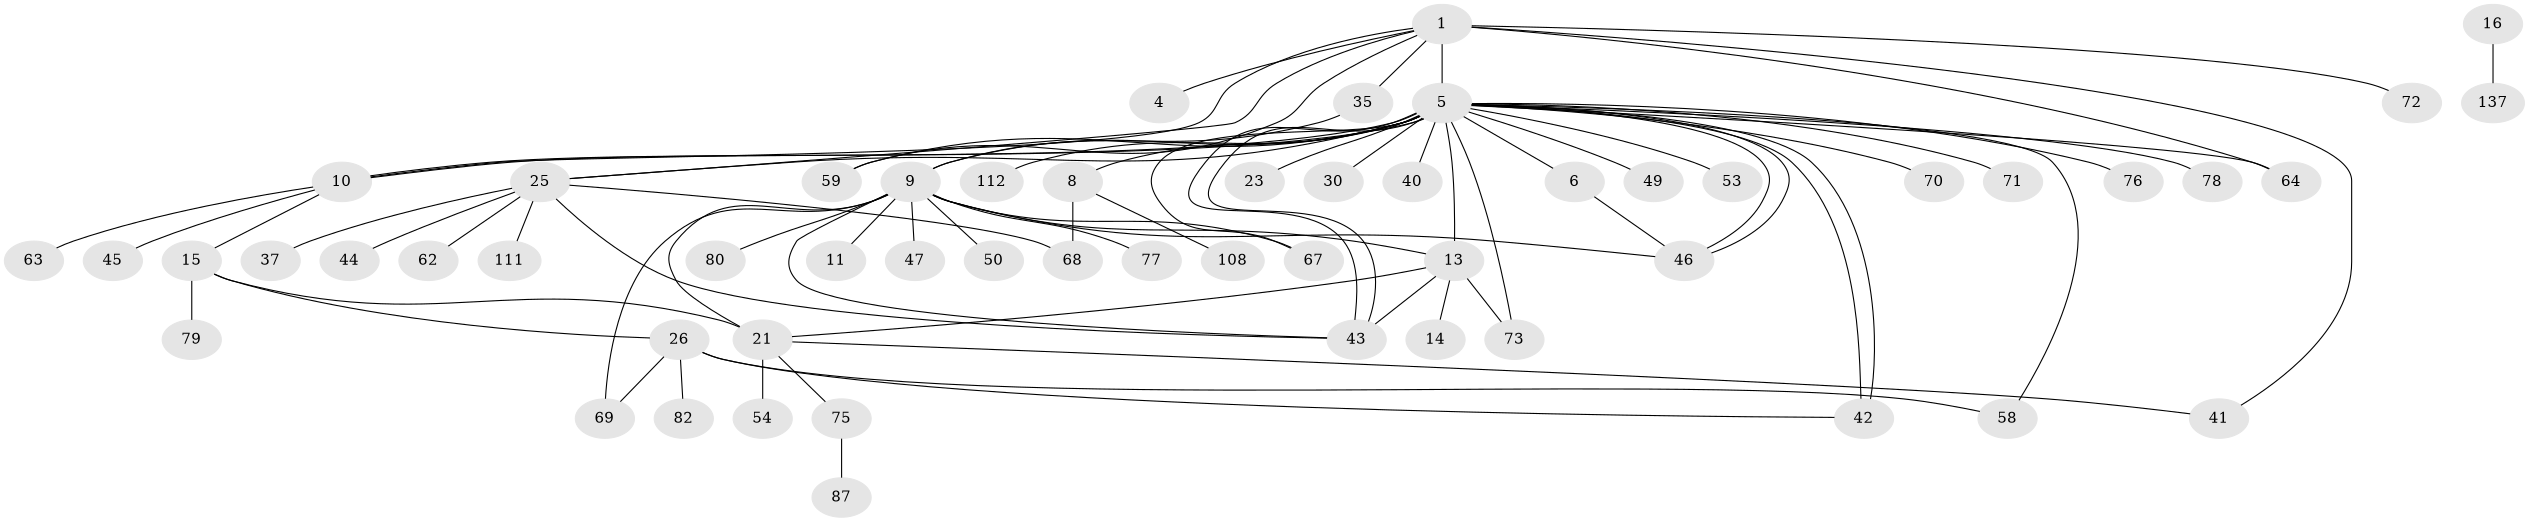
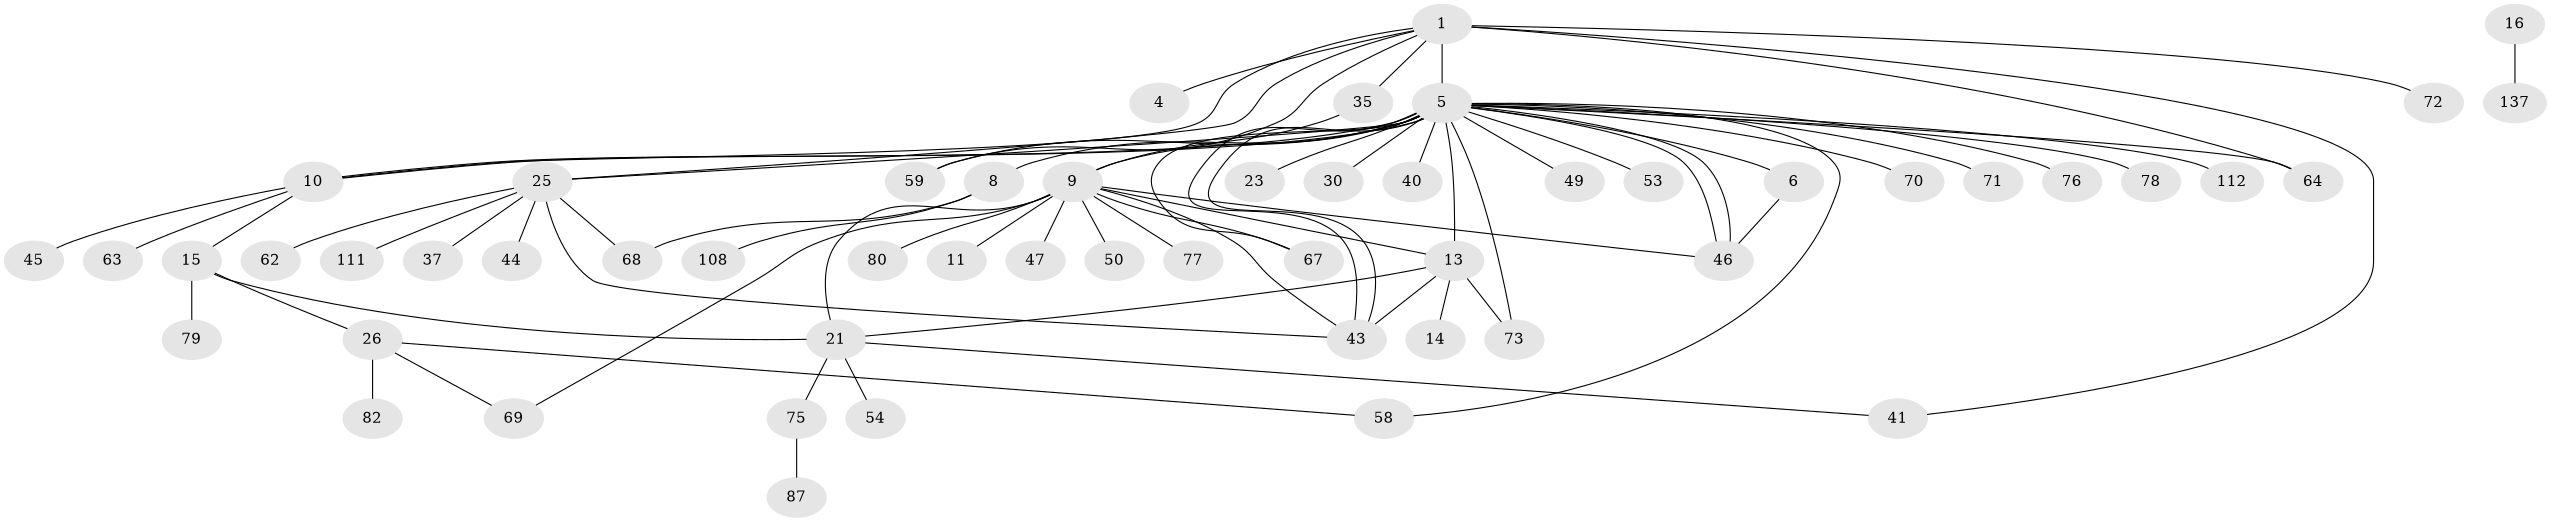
(1864, 419) -> none
